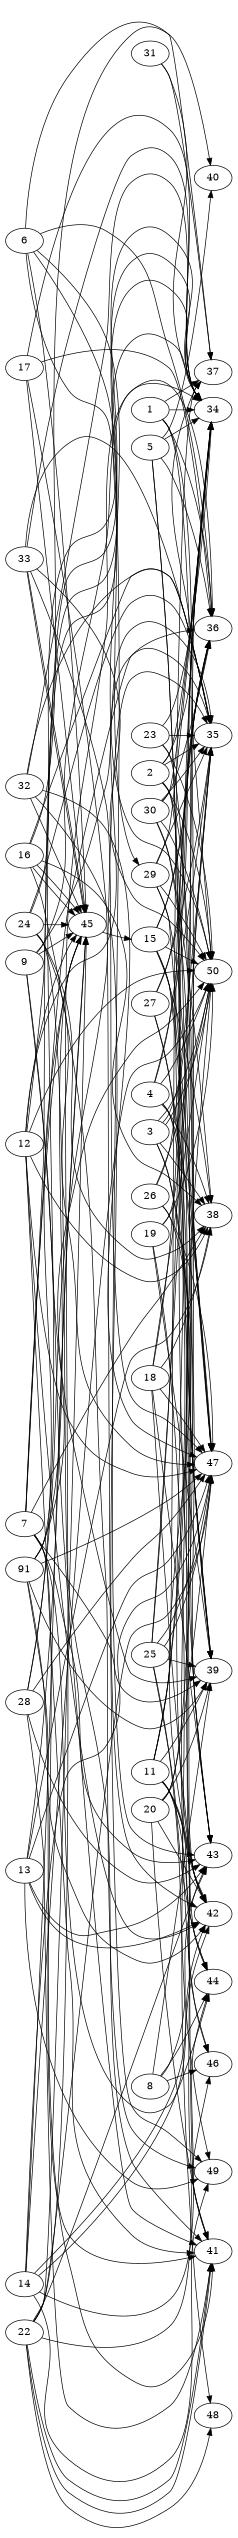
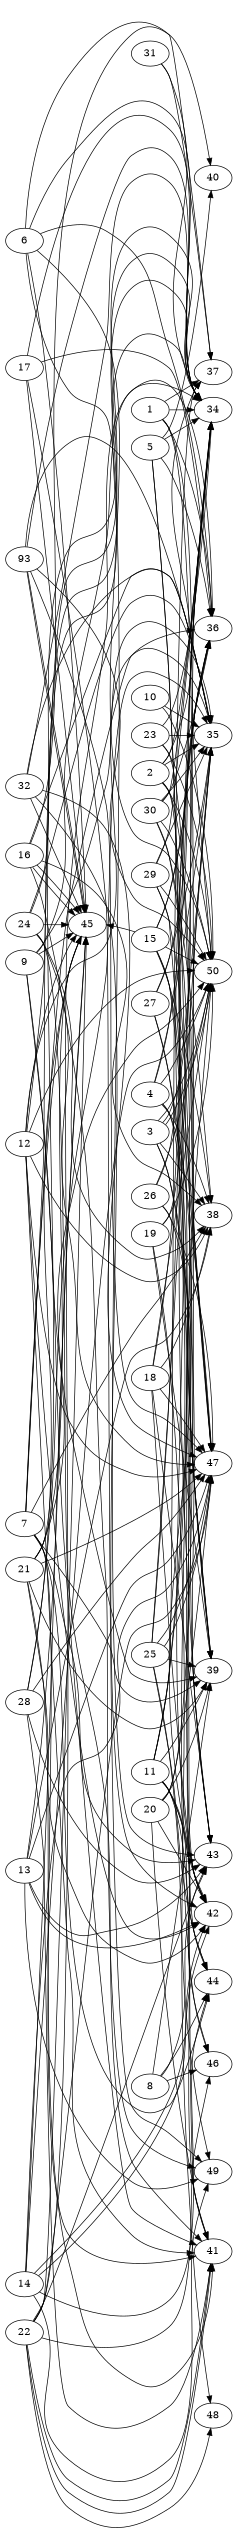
(106, 390) -> (171, 116)
(25, 559) -> (25, 559)
none -> (150, 698)
(113, 935) -> (124, 929)
(25, 1570) -> (25, 1570)
